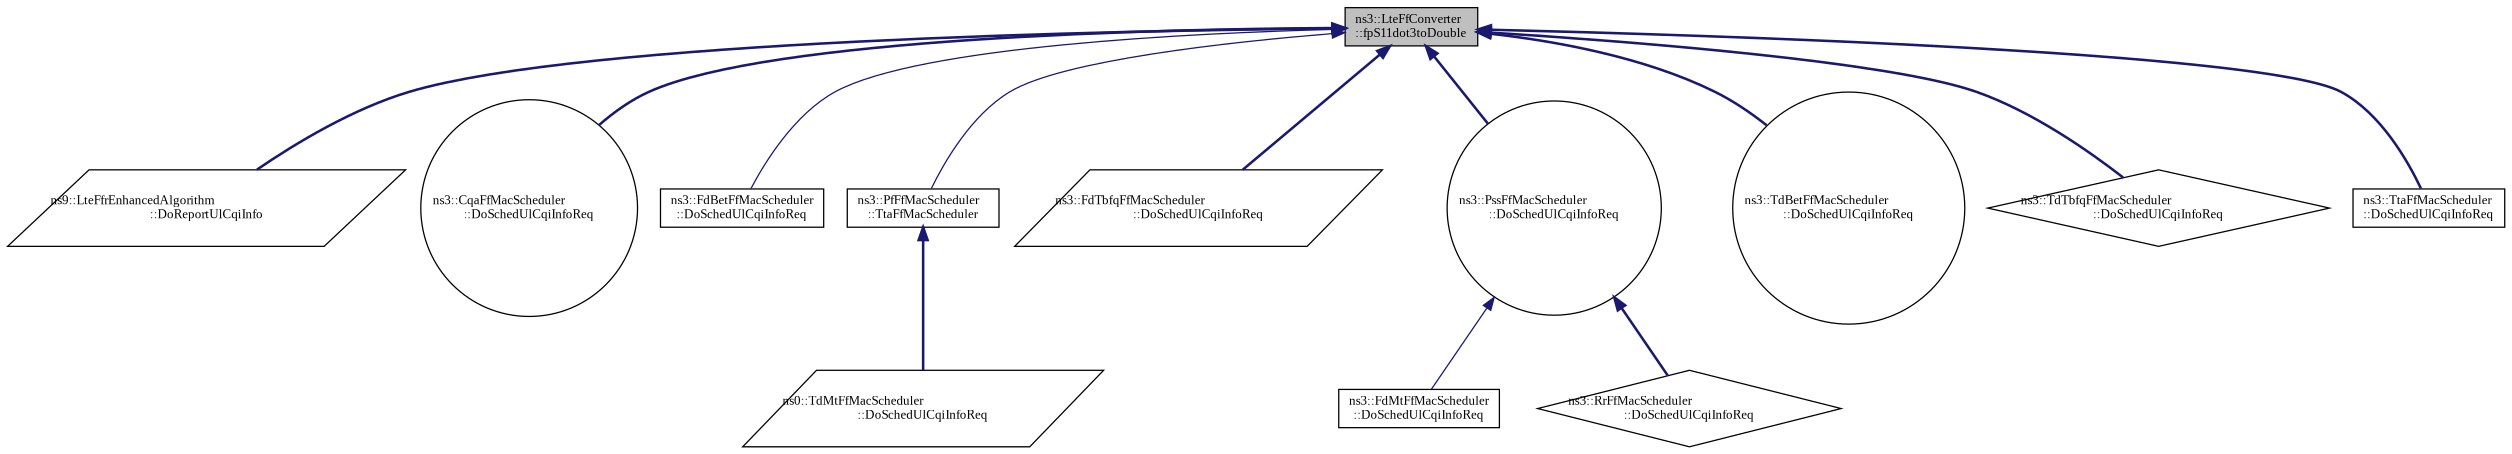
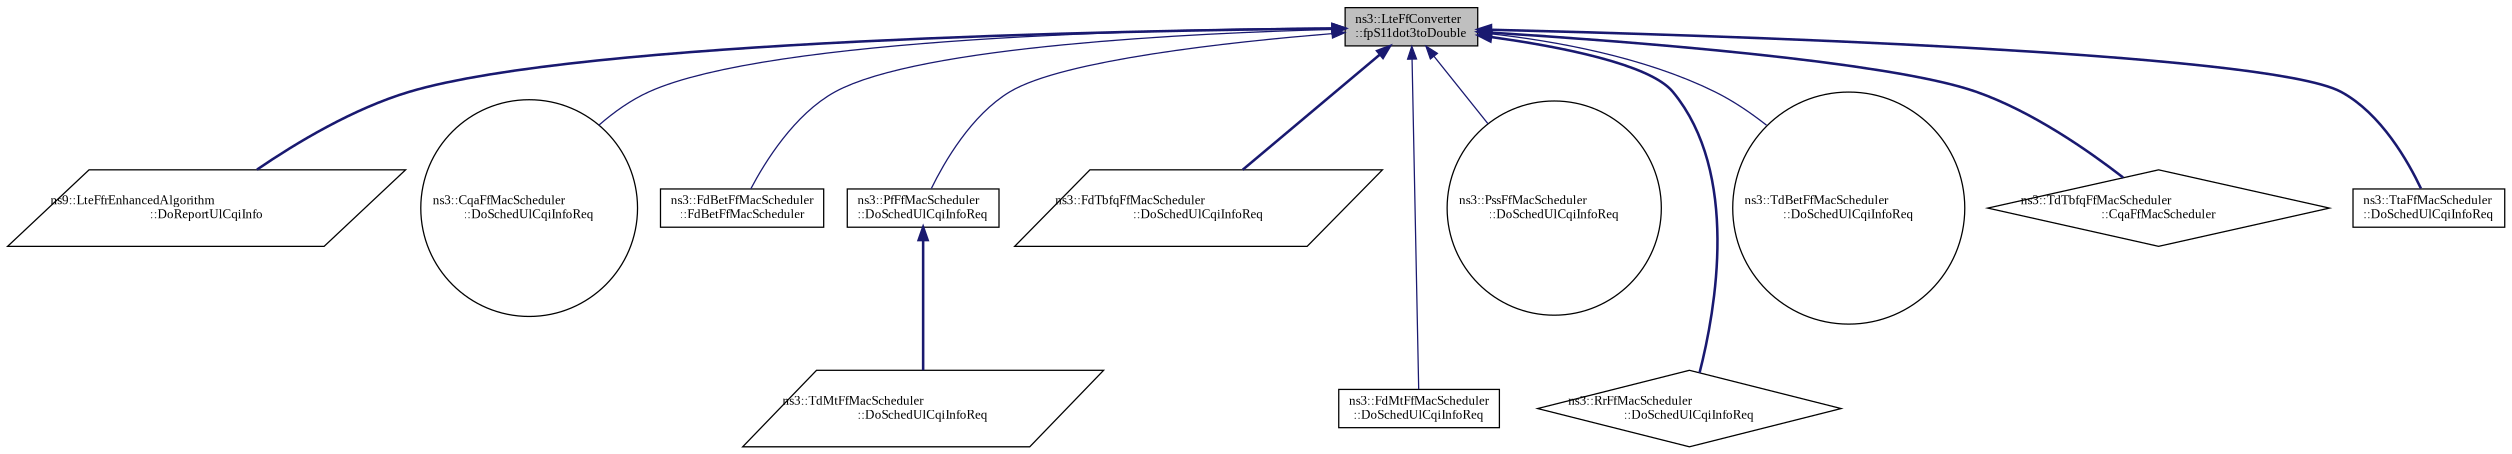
(865, 49) -> (865, 49)
(1635, 62) -> (1642, 64)
(1461, 90) -> (1461, 90)
(742, 208) -> (742, 208)
(923, 208) -> (923, 208)
(2159, 208) -> (2159, 208)
(1645, 342) -> (1698, 135)
(1459, 349) -> (1415, 224)
(923, 409) -> (923, 409)
